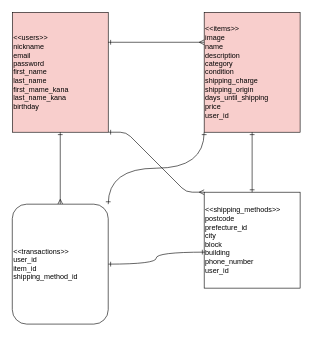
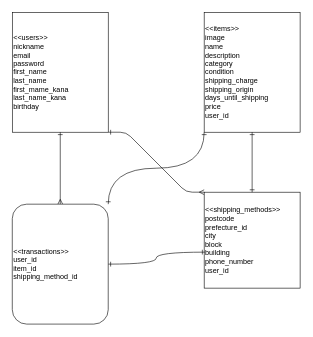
(156, 42) -> none
(60, 72) -> (60, 72)
(252, 72) -> (252, 72)
